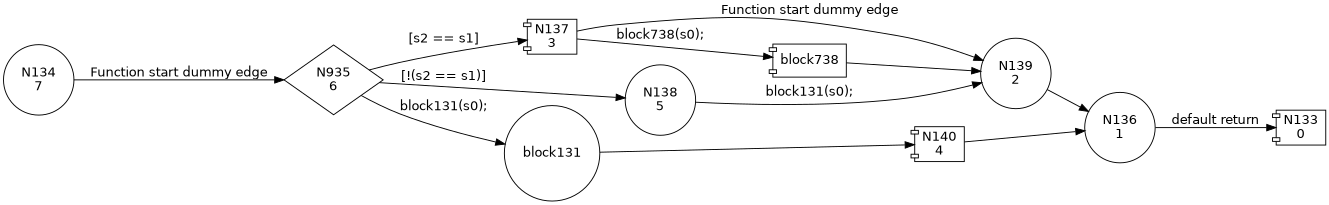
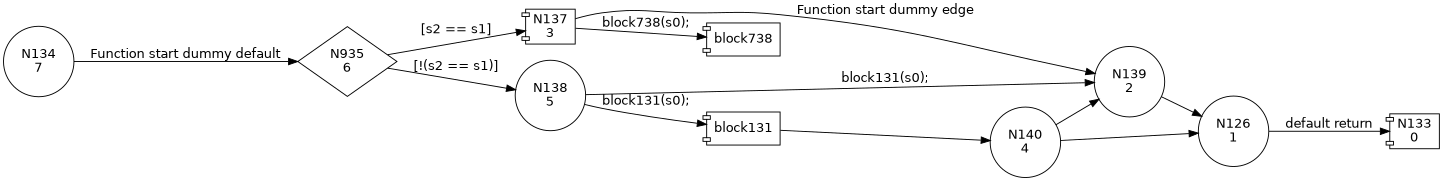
(909, 67) -> (1073, 114)
(179, 73) -> (186, 55)
(427, 123) -> (641, 115)
(1120, 128) -> (1234, 131)
(940, 144) -> (1025, 142)
(552, 153) -> (743, 129)
